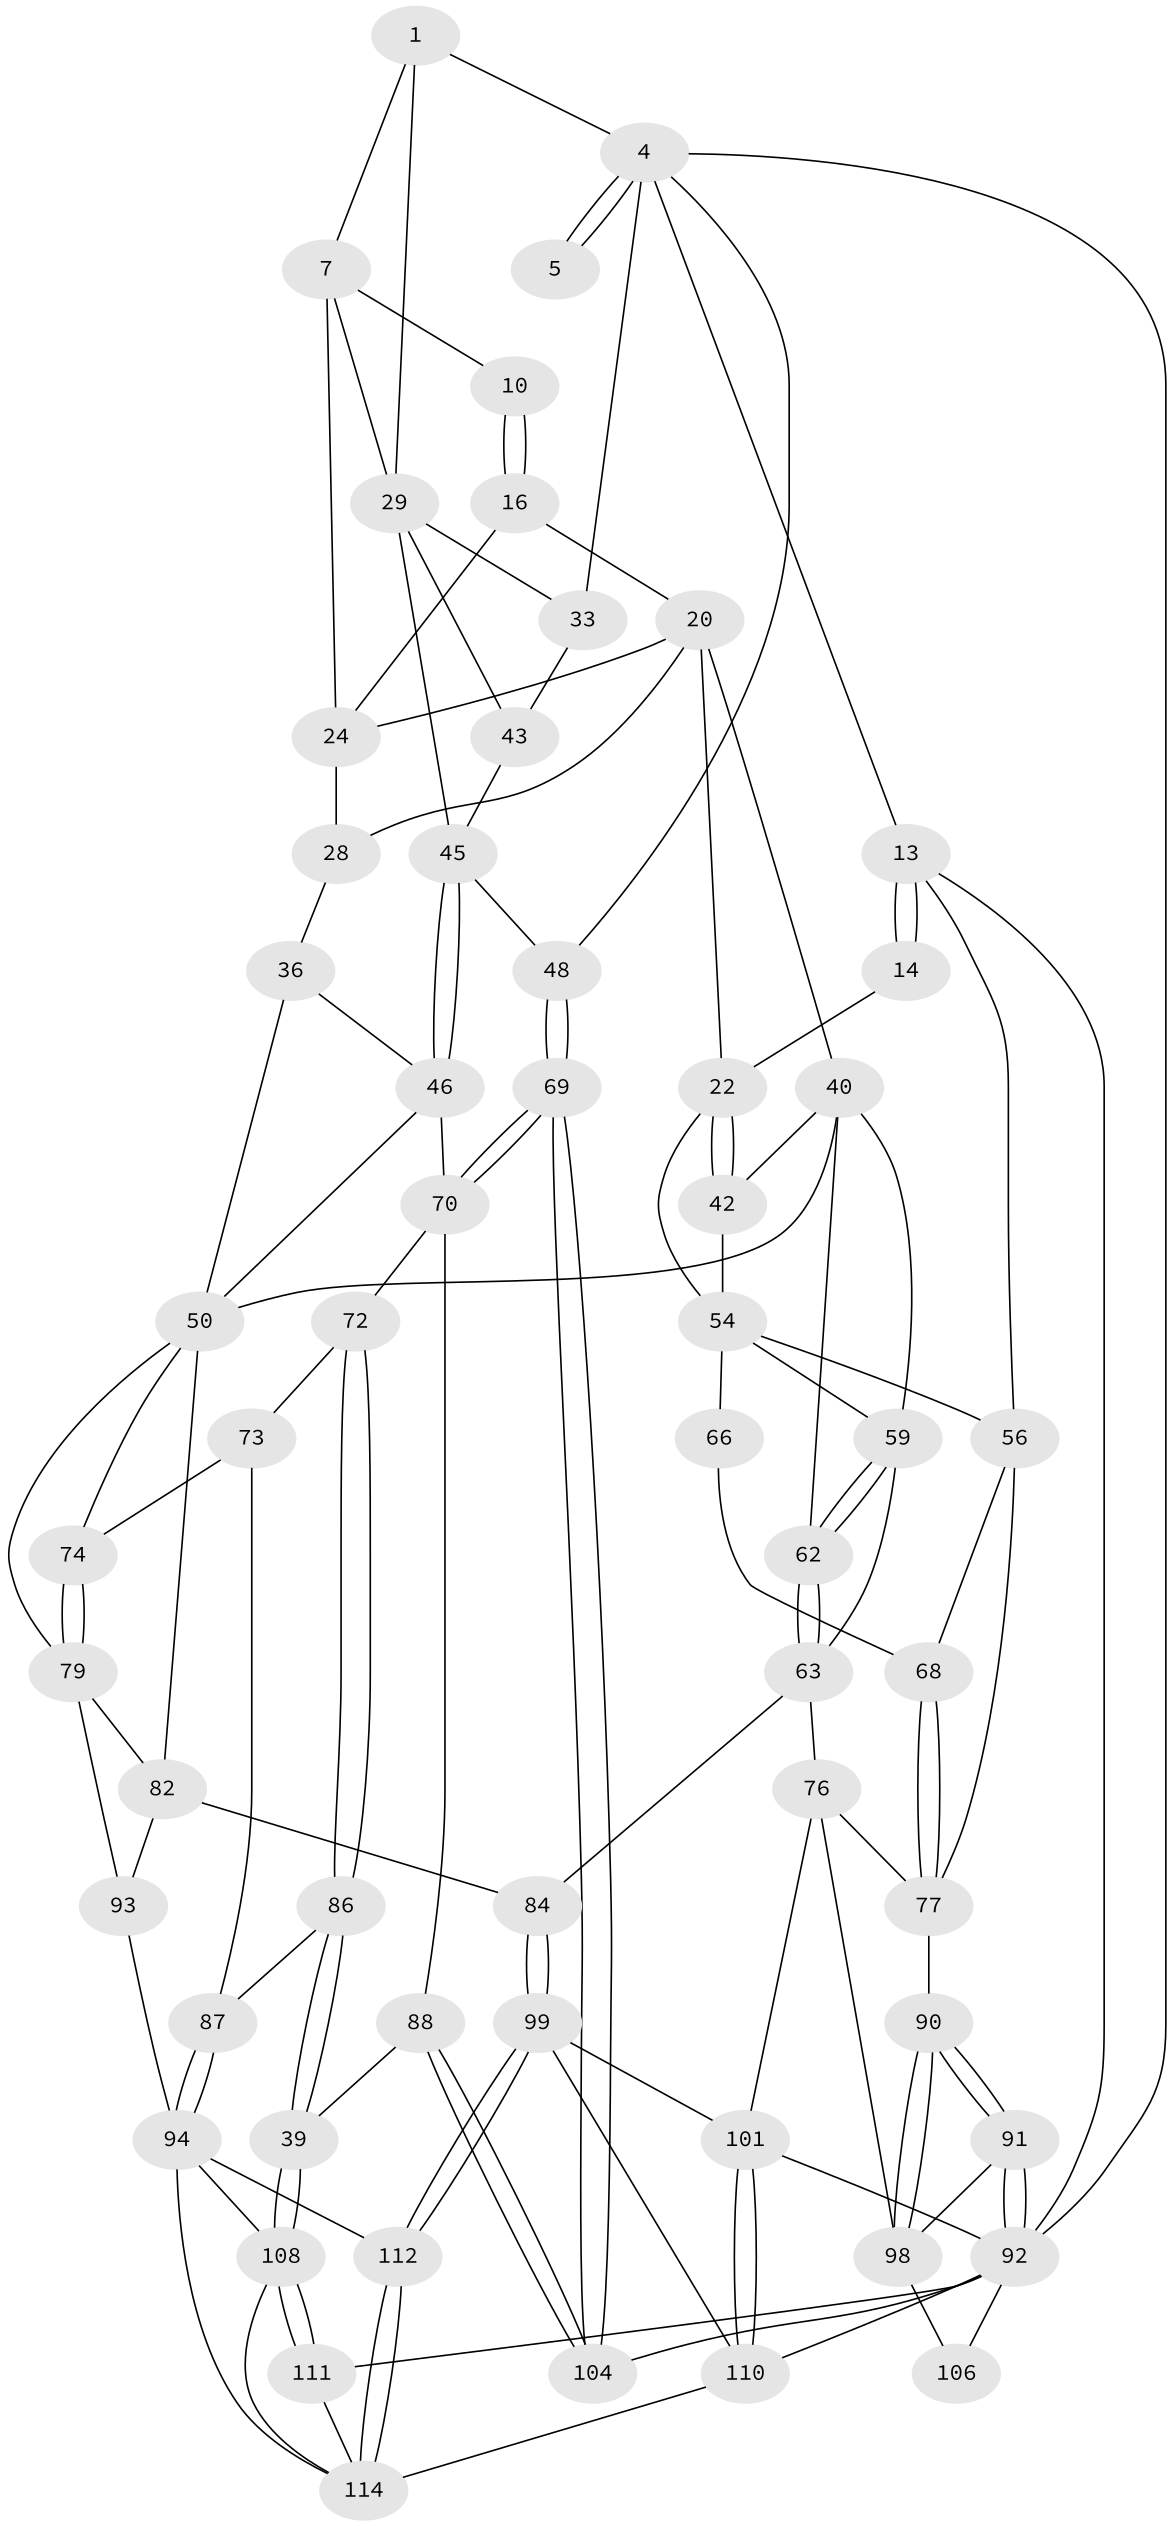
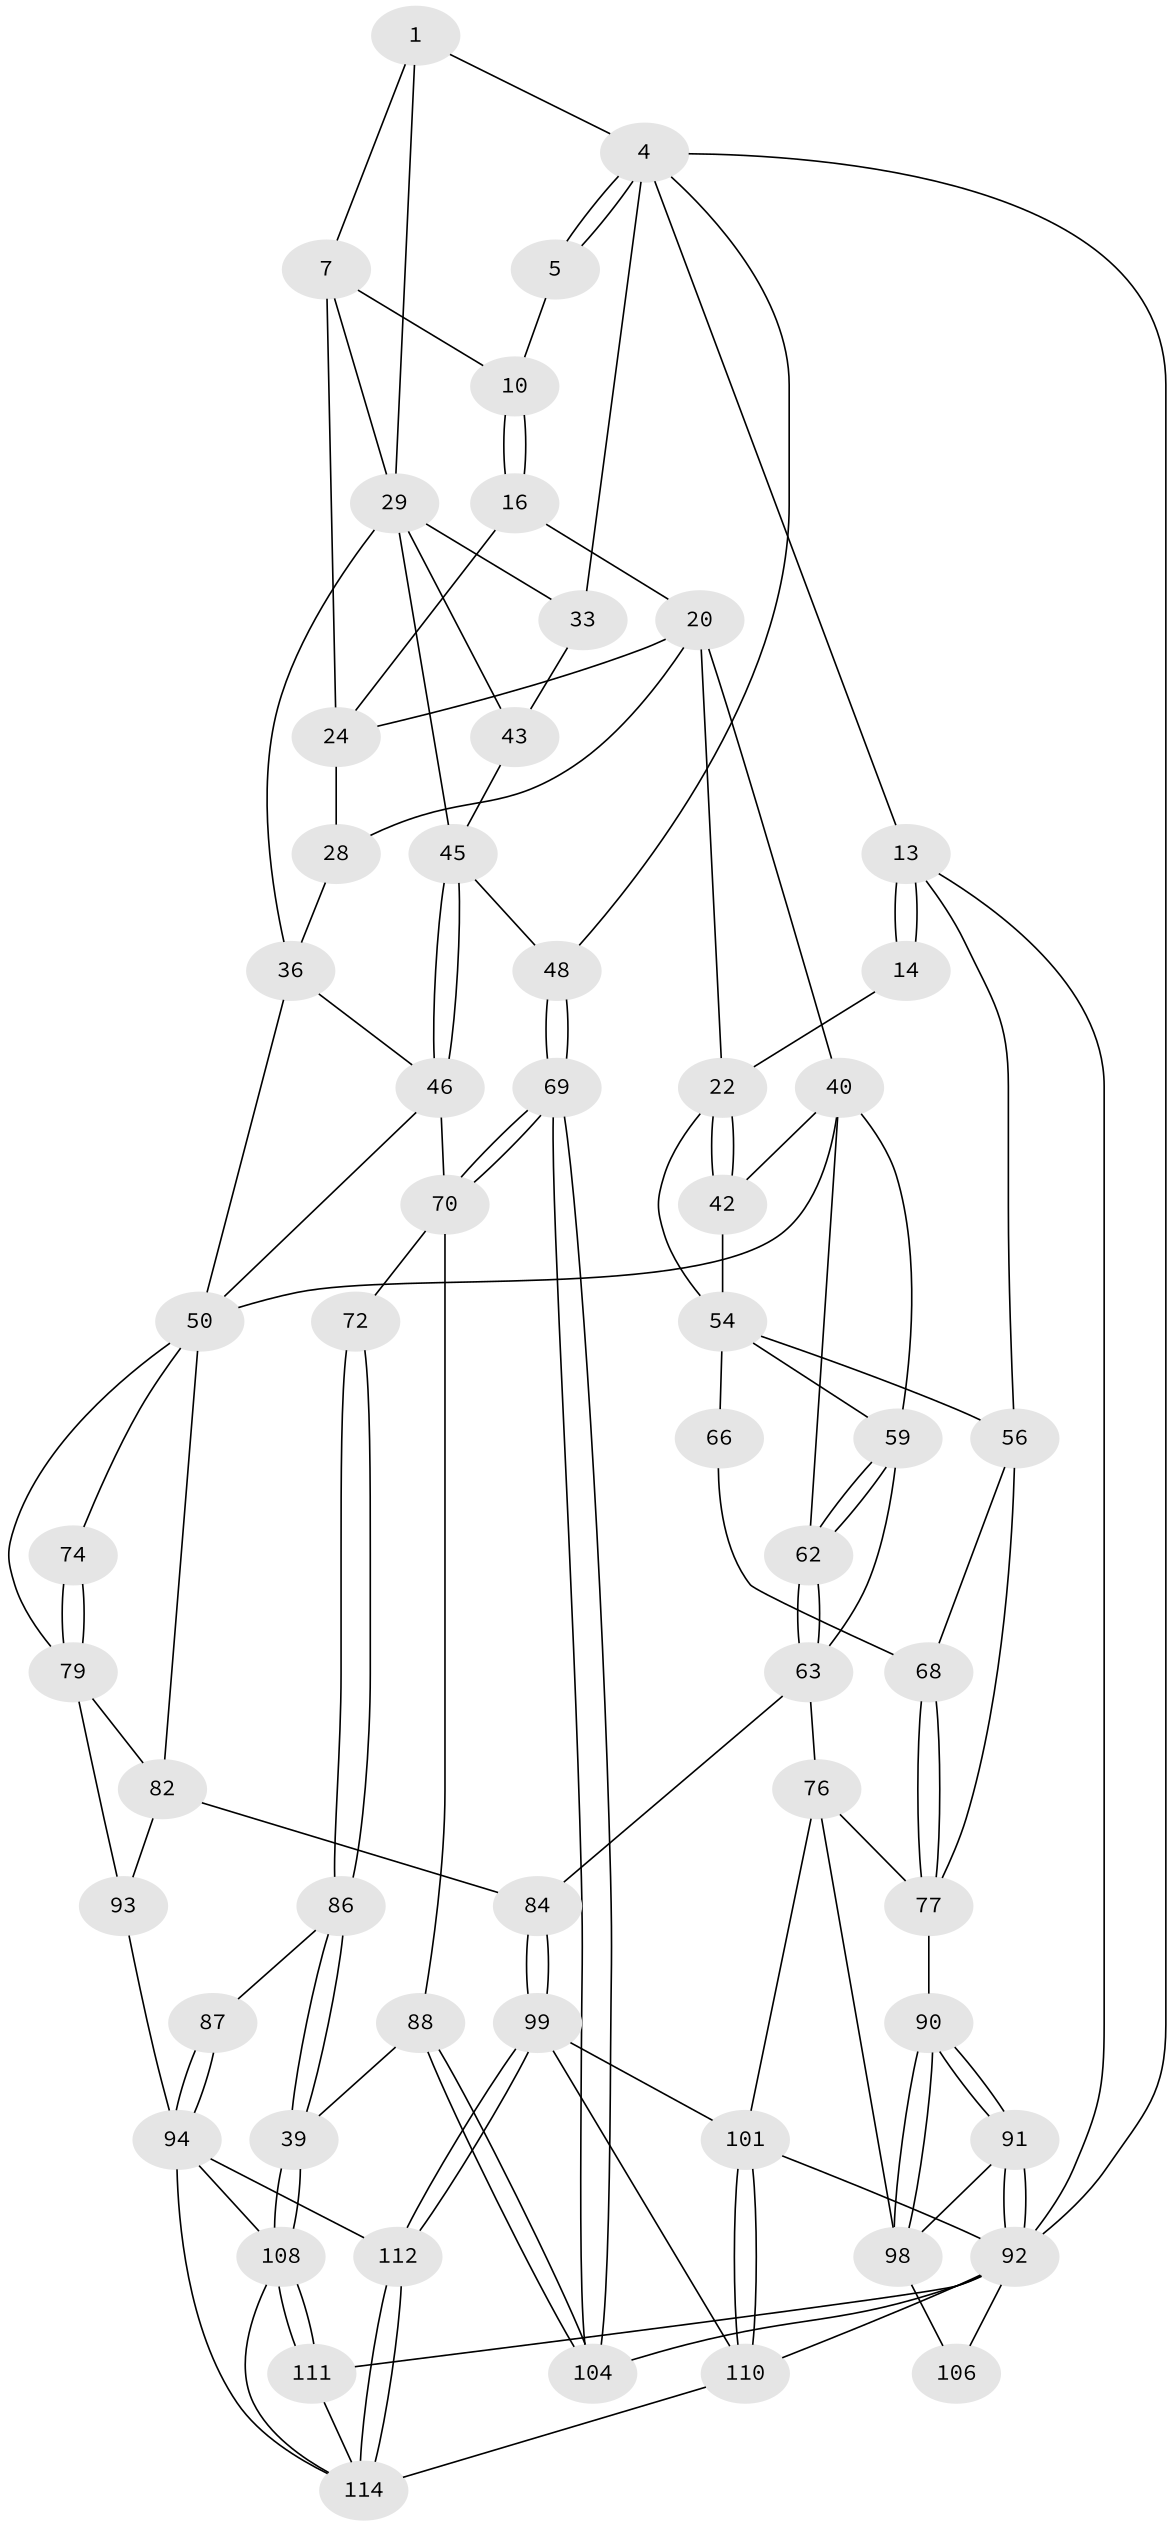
none -> (535, 328)
none -> (274, 724)
(252, 1439) -> none
